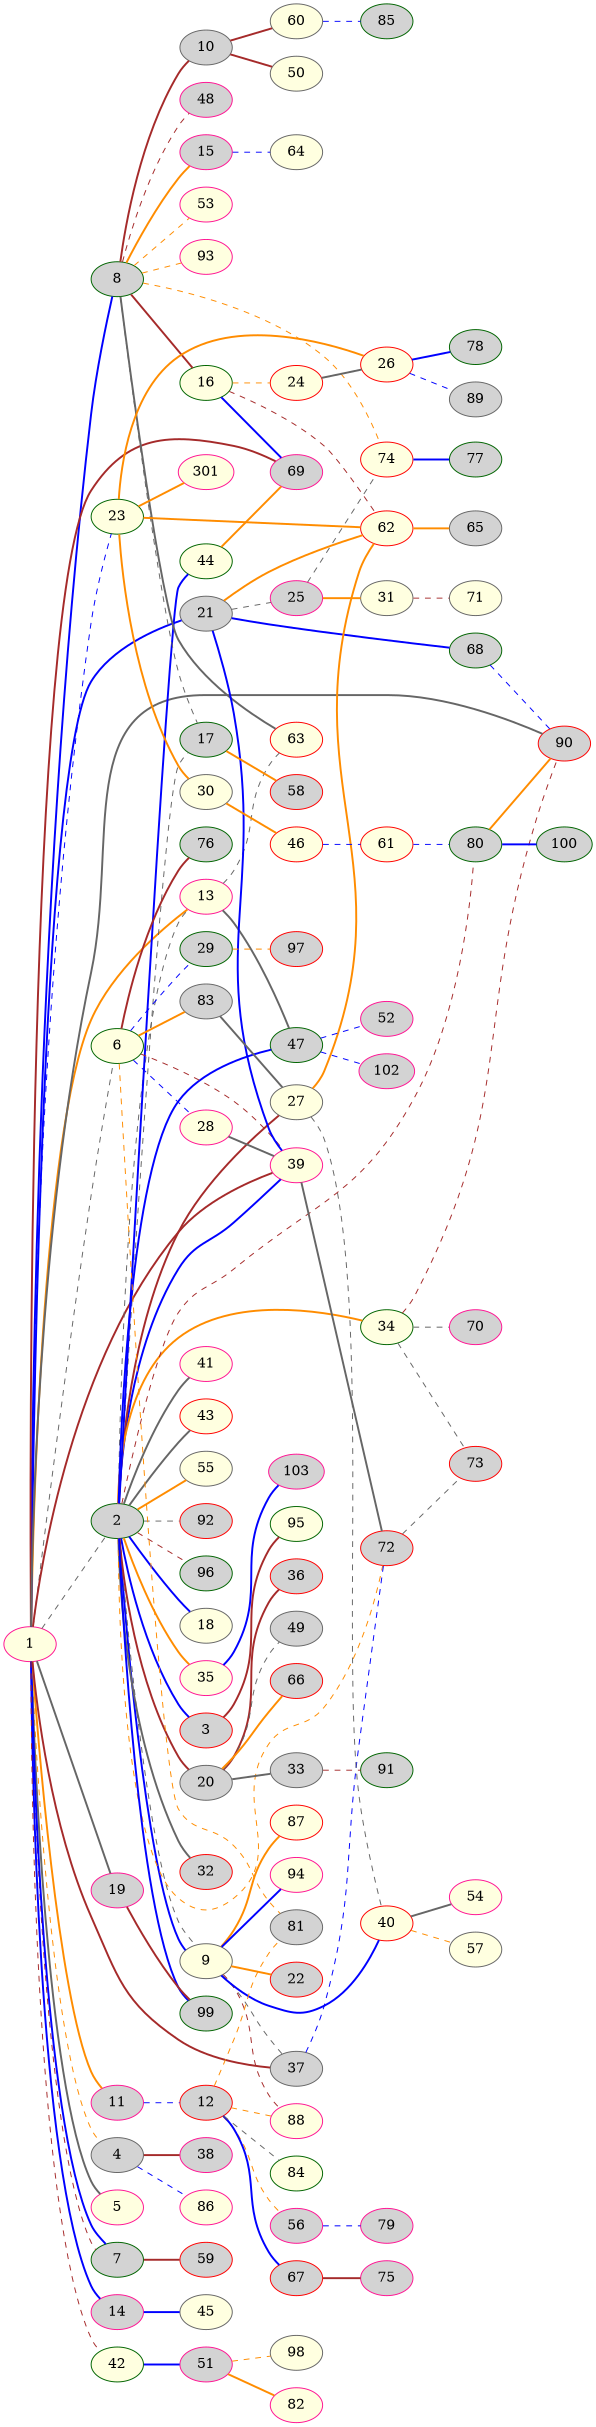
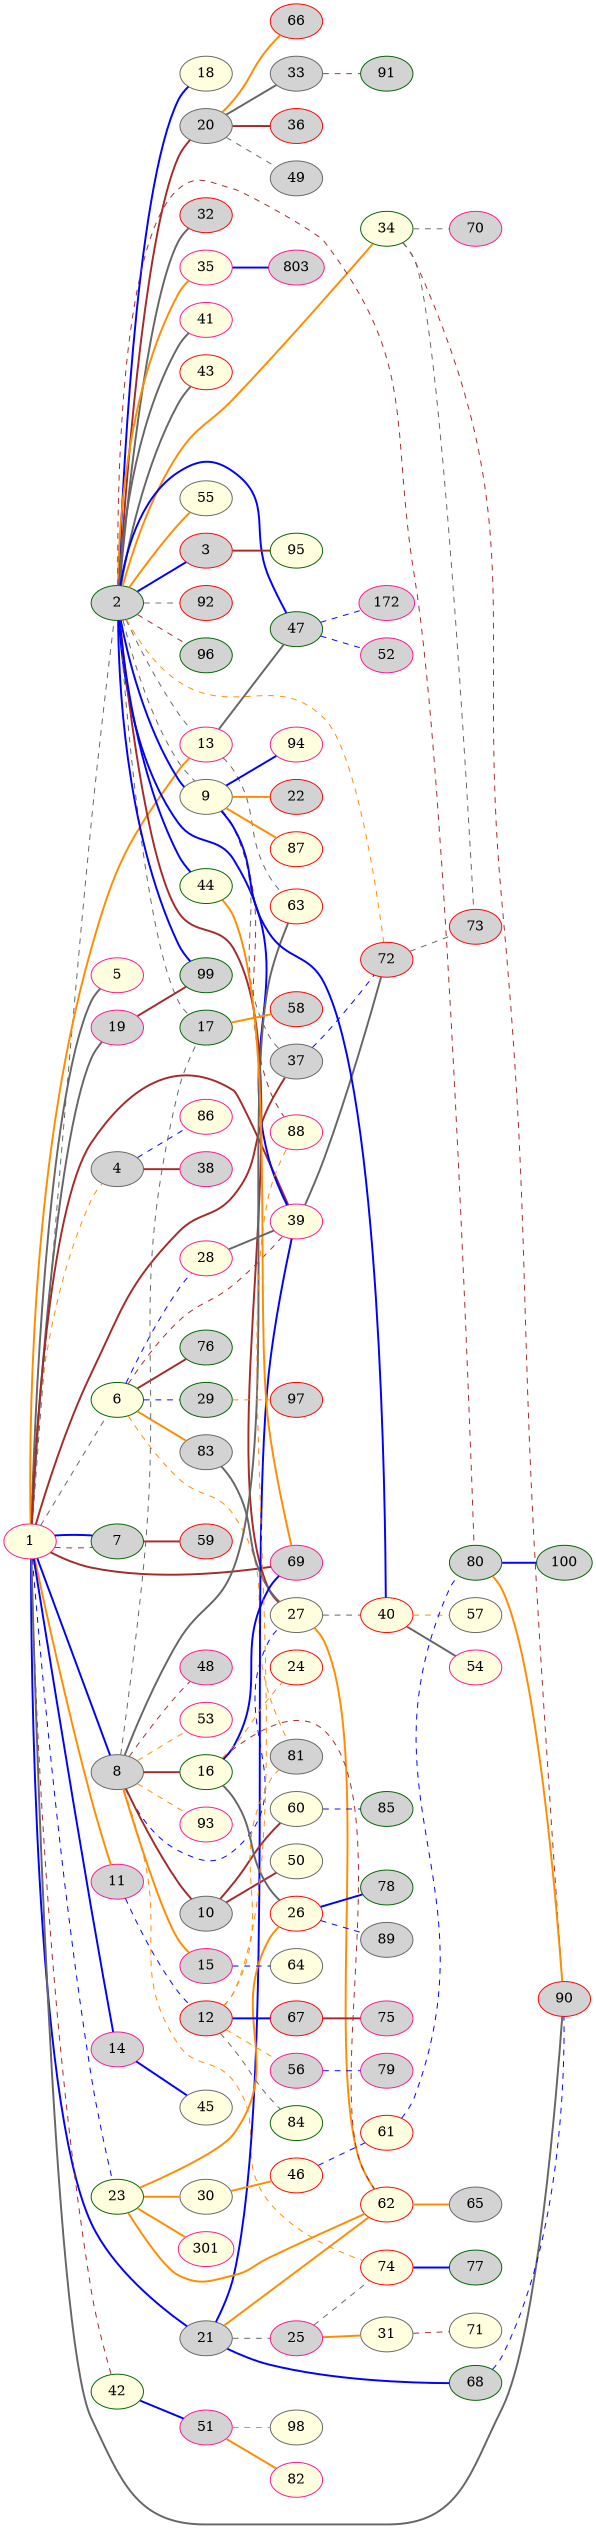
(117, 279) -> (117, 1772)
(348, 372) -> (246, 1824)
(387, 1071) -> (387, 603)
(296, 1472) -> (296, 268)
none -> (240, 1843)
